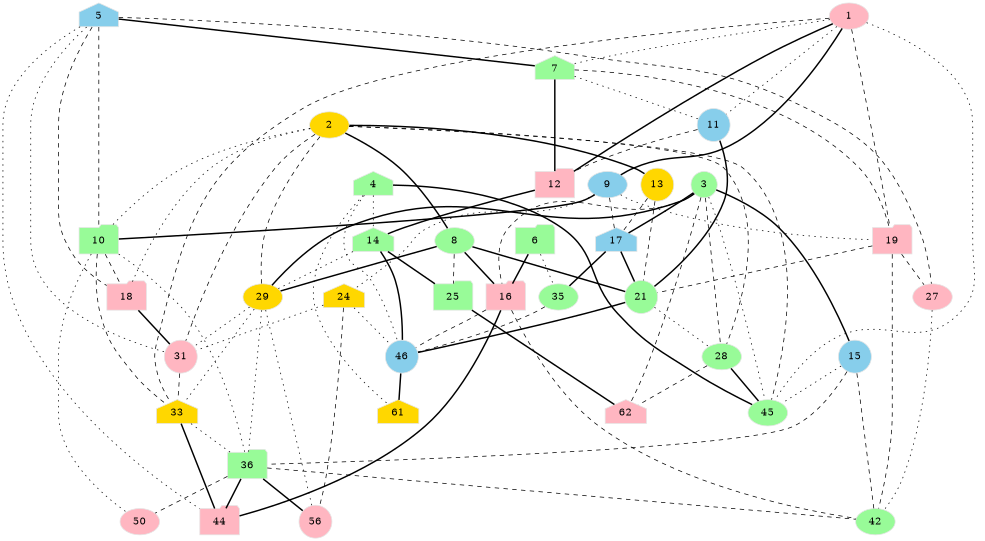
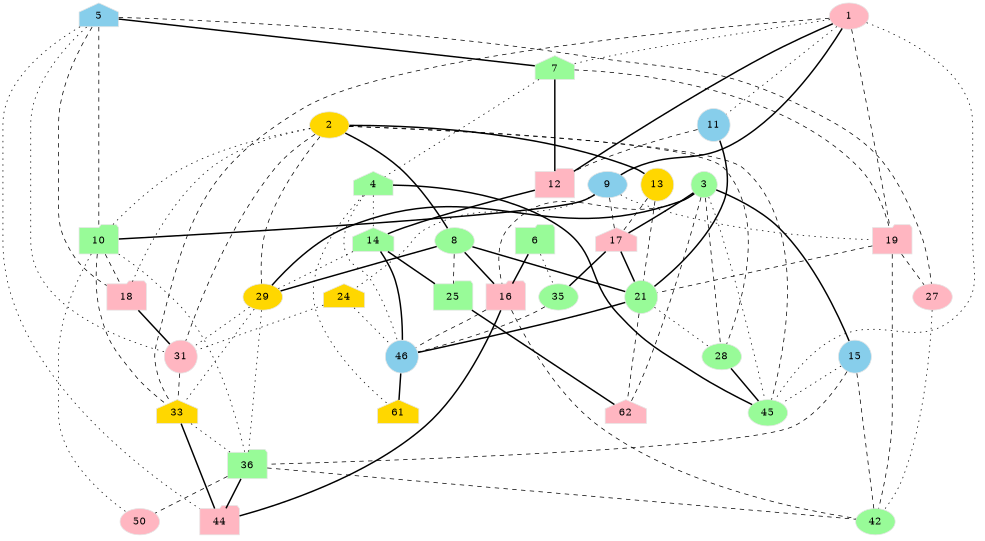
(636, 98) -> (466, 126)
(616, 241) -> (616, 241)
(673, 385) -> (633, 357)
(315, 522) -> none
